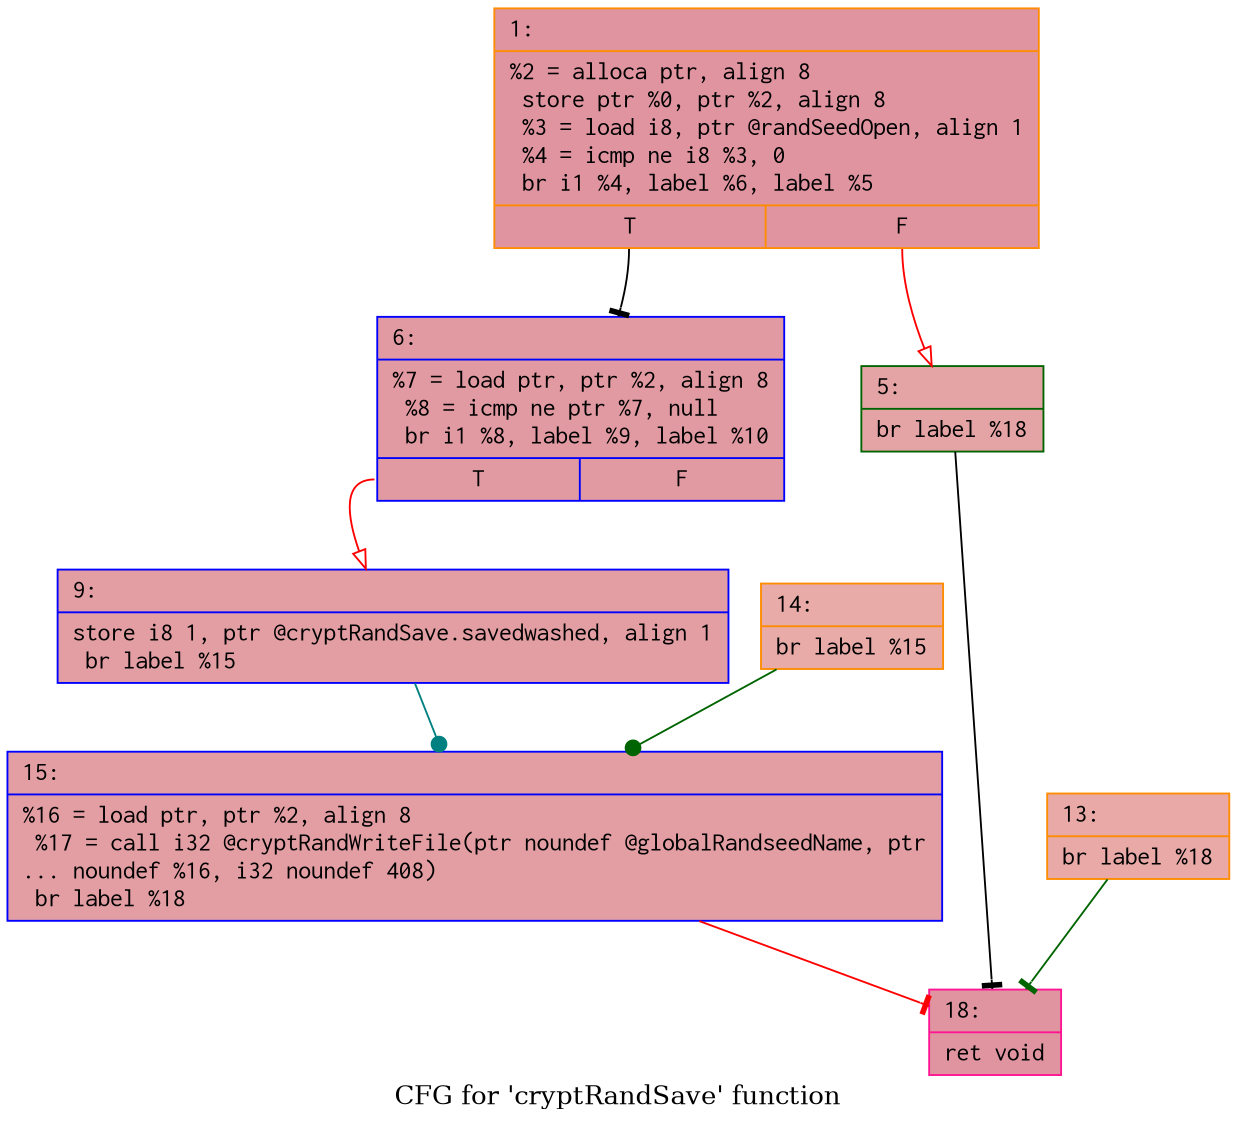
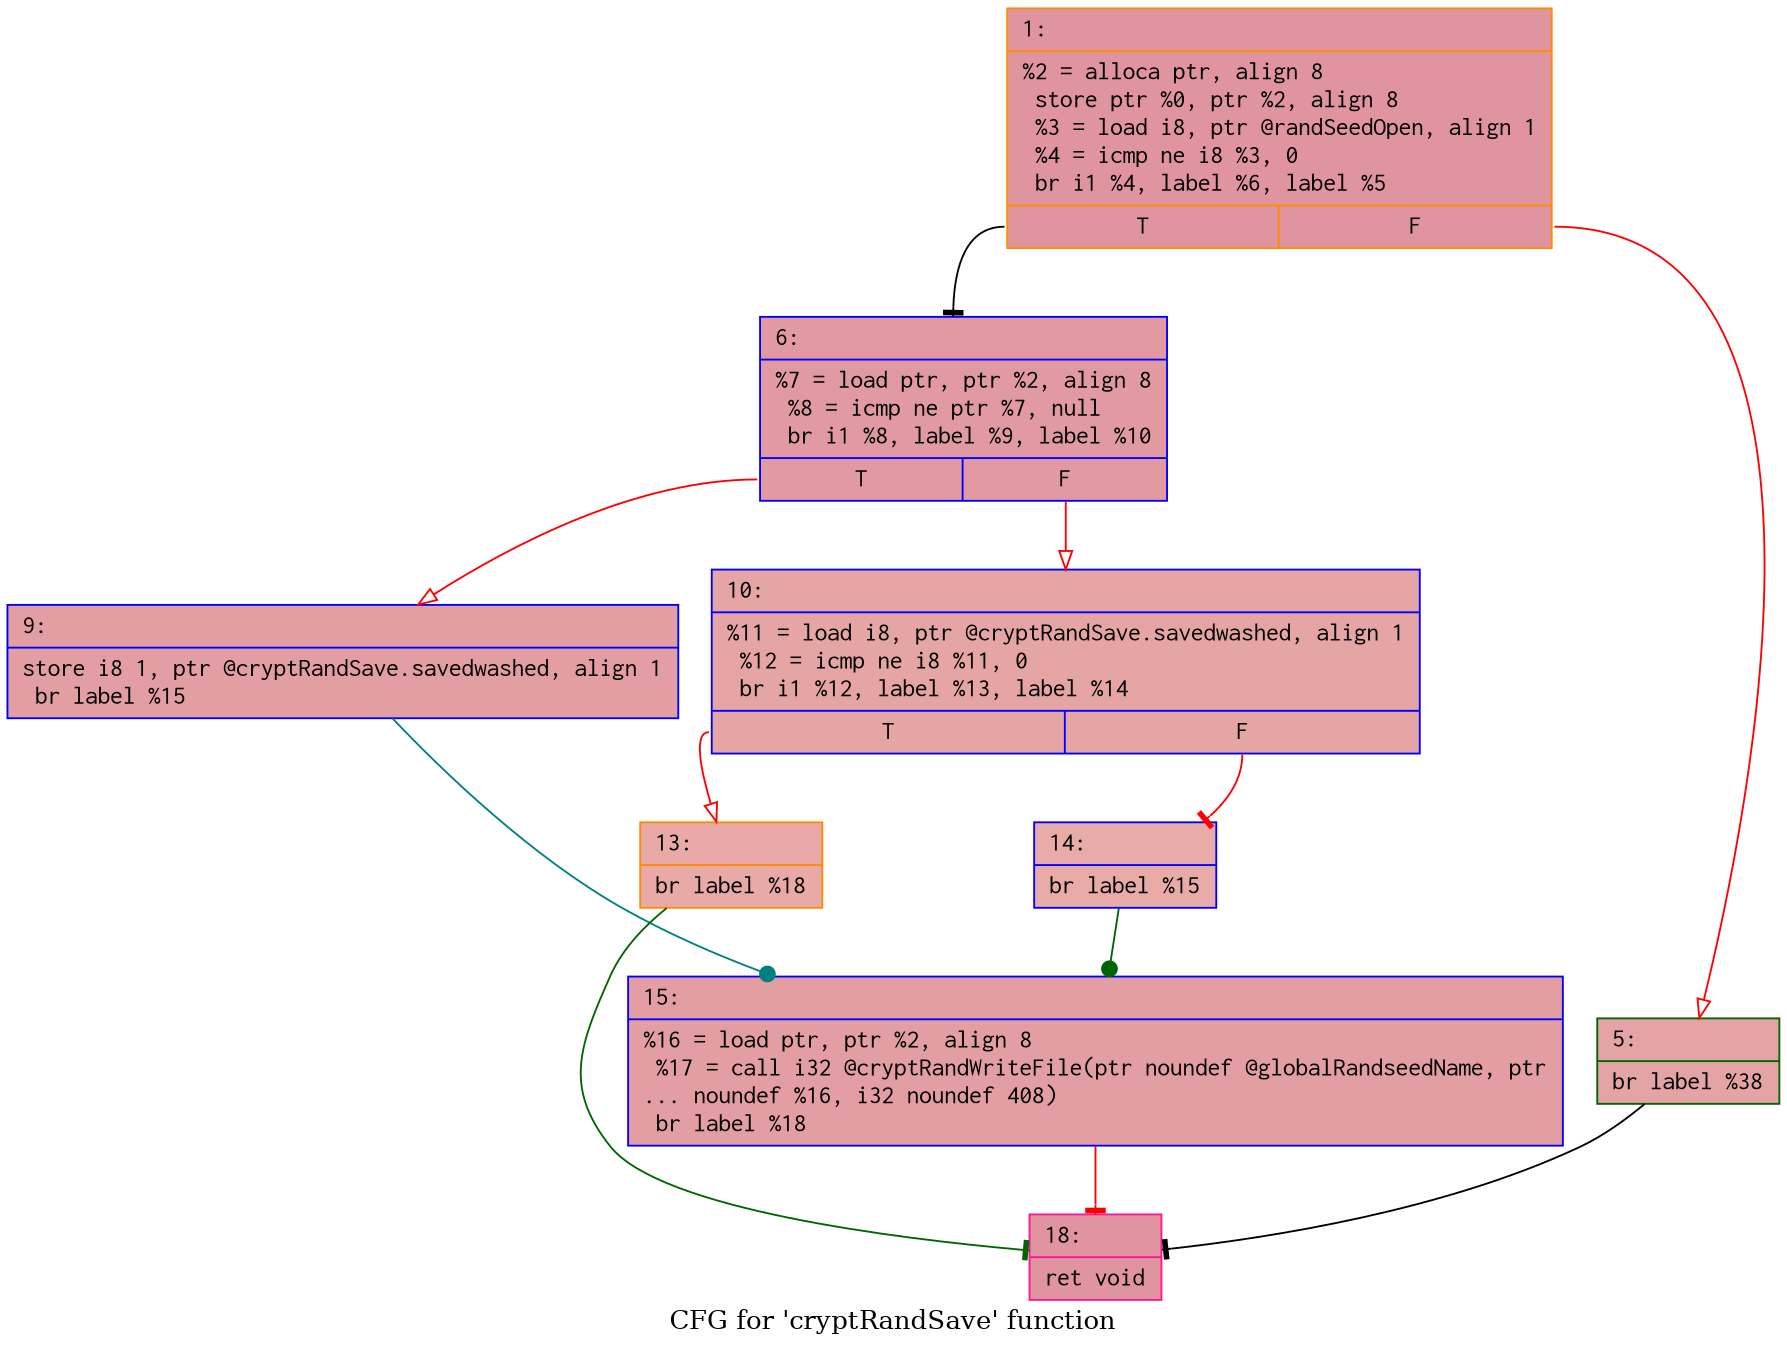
(952, 429) -> (1688, 1082)
(852, 626) -> (1125, 865)
none -> (1066, 662)
